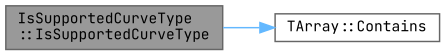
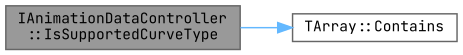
(114, 28) -> (123, 28)
